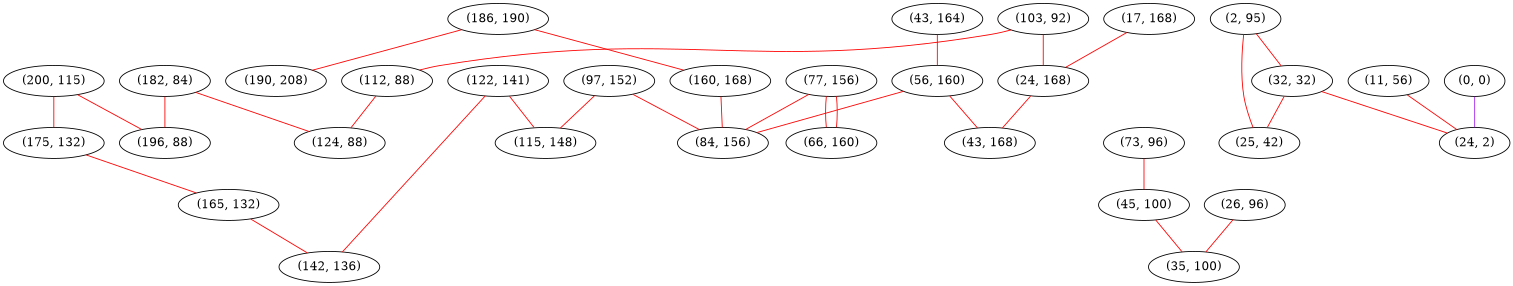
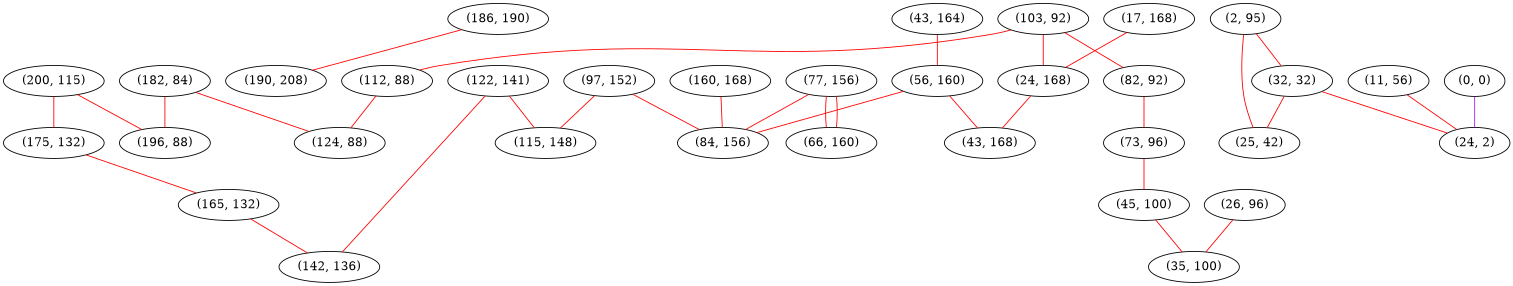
(628, 55) -> none
none -> (1144, 81)
